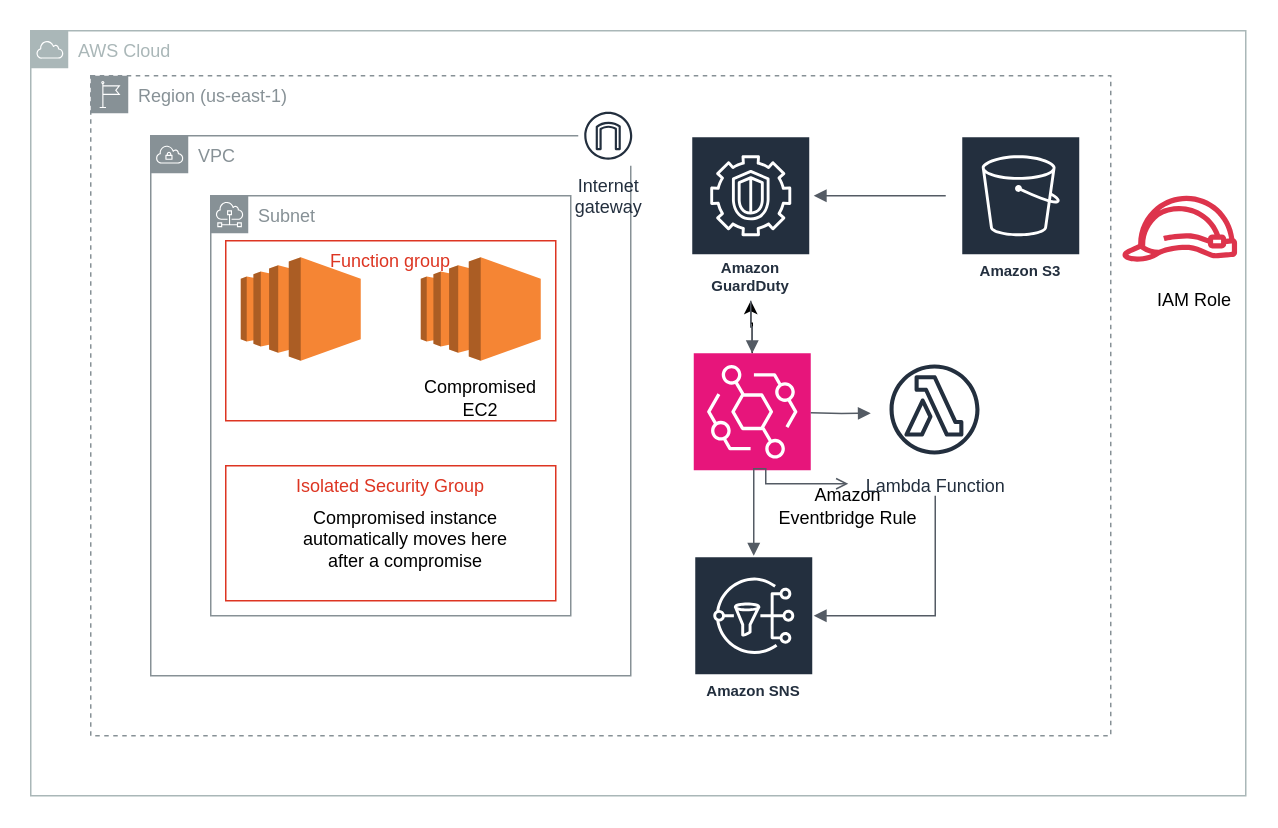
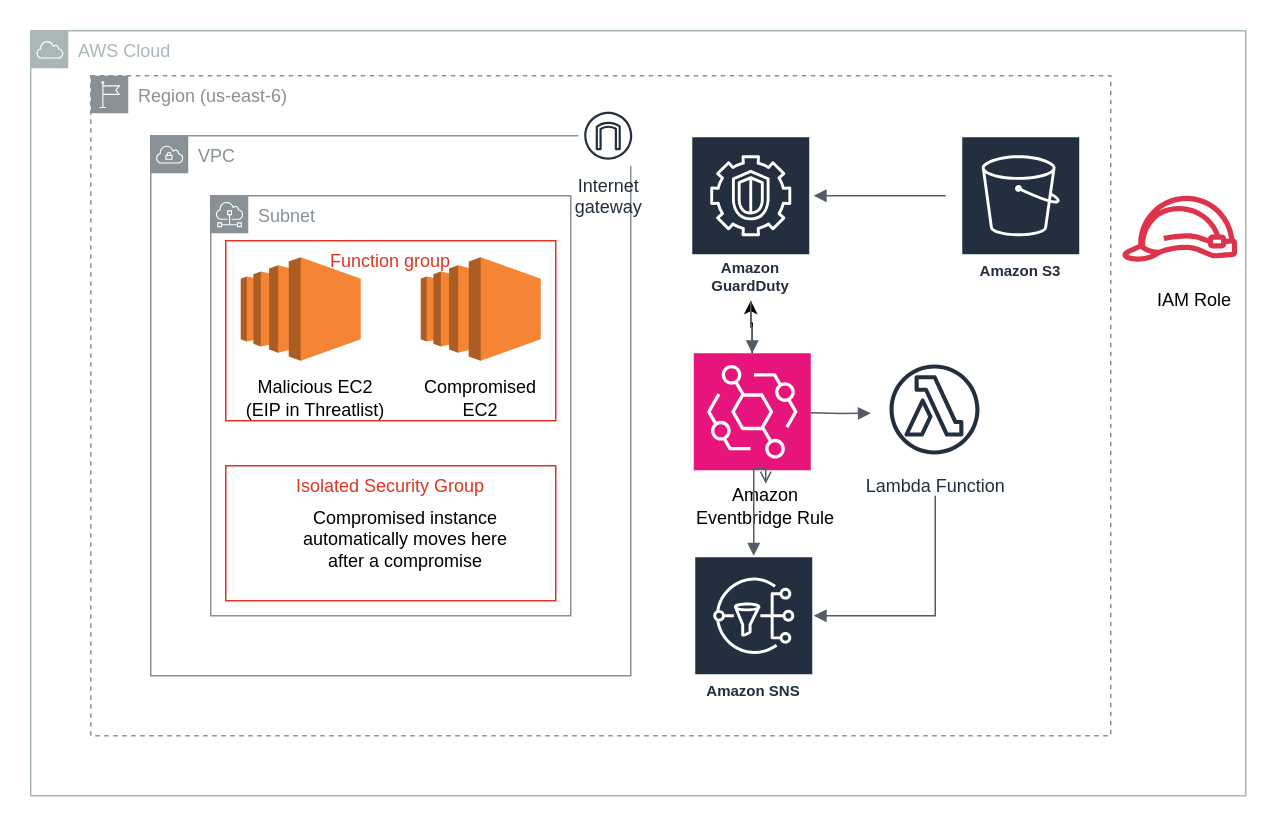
(225, 97) -> (225, 97)
none -> (316, 398)
(848, 506) -> (766, 506)
